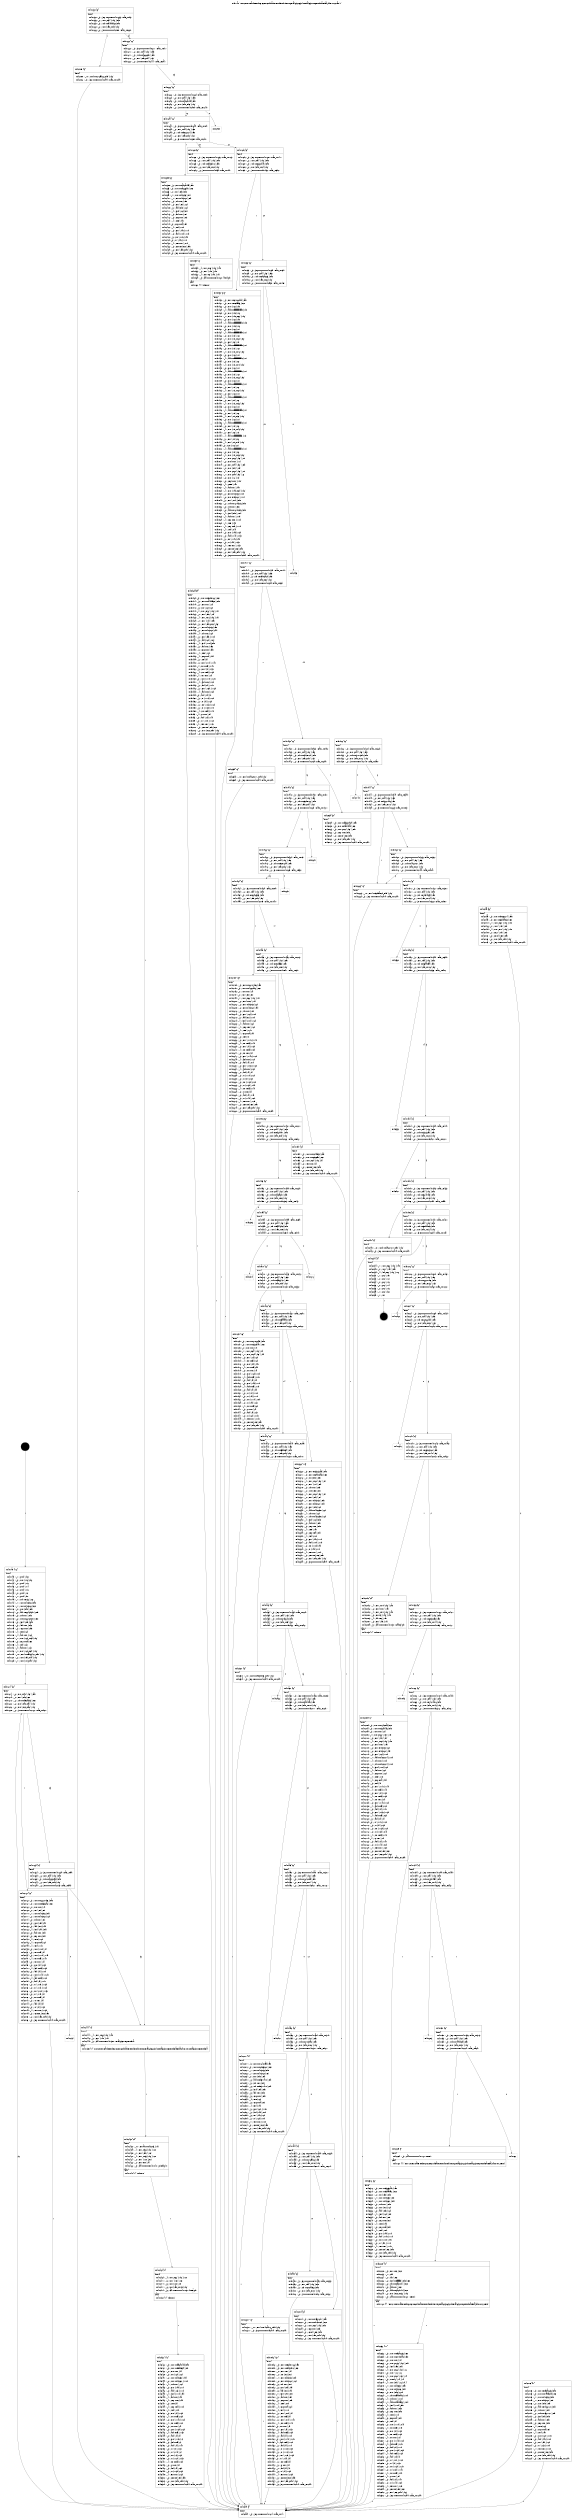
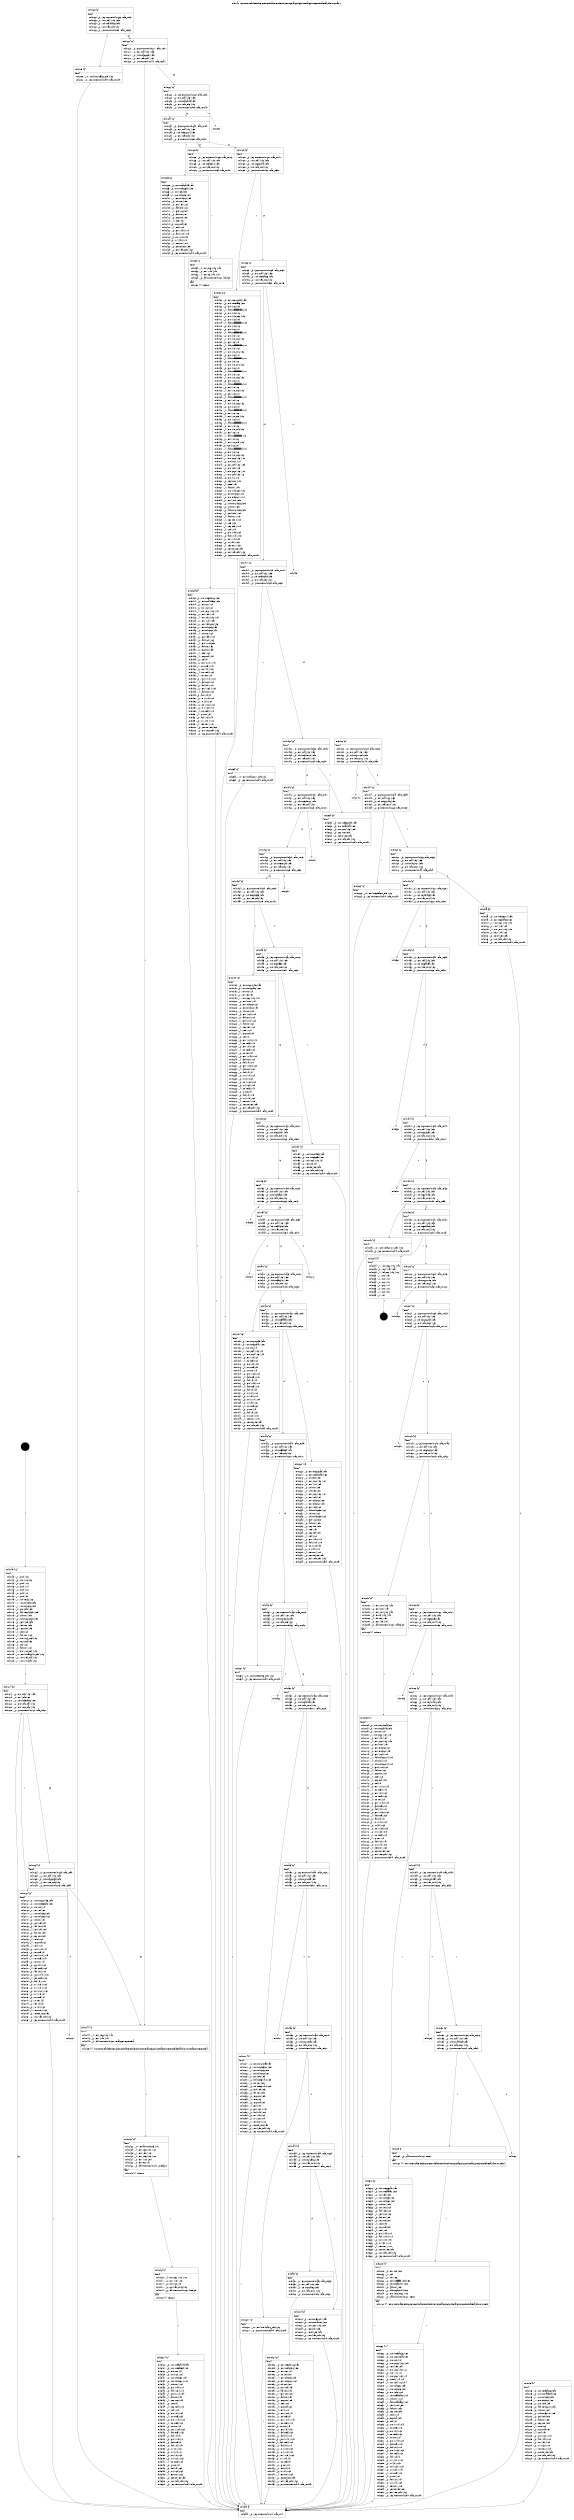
(392, 878) -> (461, 887)
